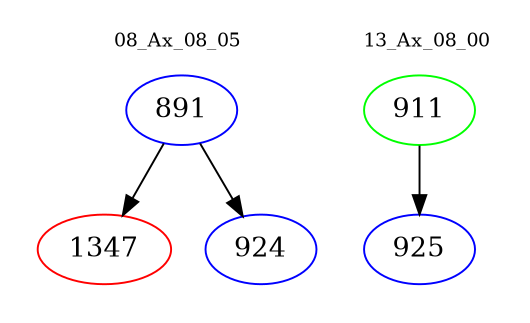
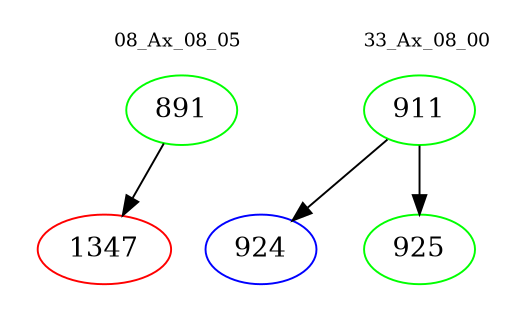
(427, 42) -> (427, 42)
(182, 110) -> (182, 110)
(216, 171) -> (362, 162)
(420, 249) -> (420, 249)
